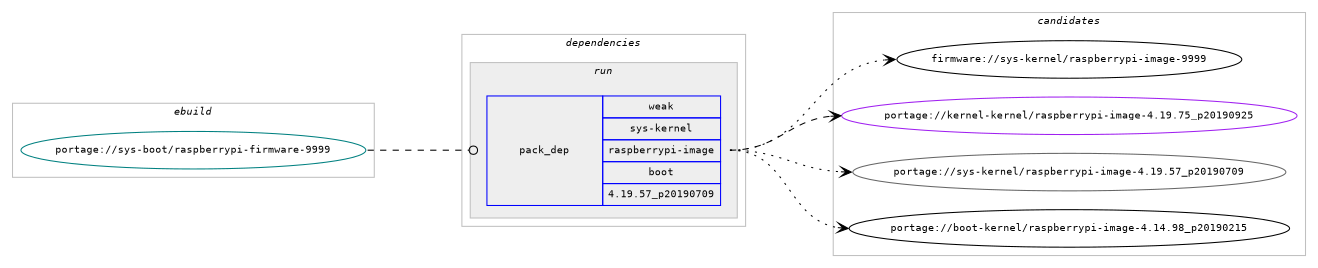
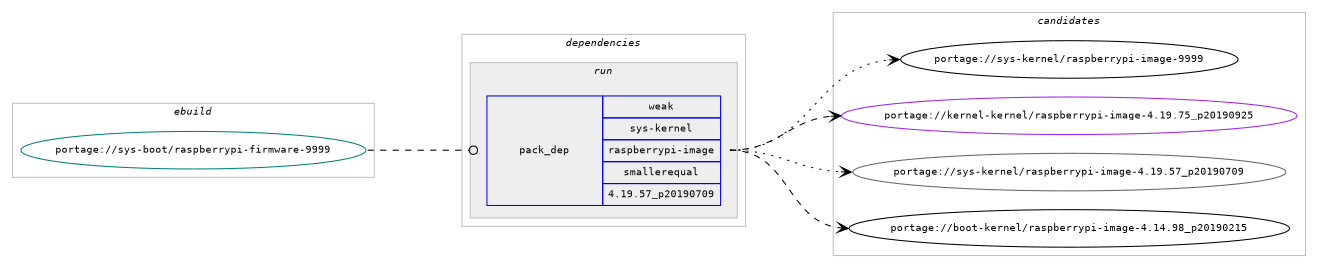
(1069, 59) -> (1069, 59)
(662, 172) -> (662, 172)
(786, 185) -> (786, 185)
